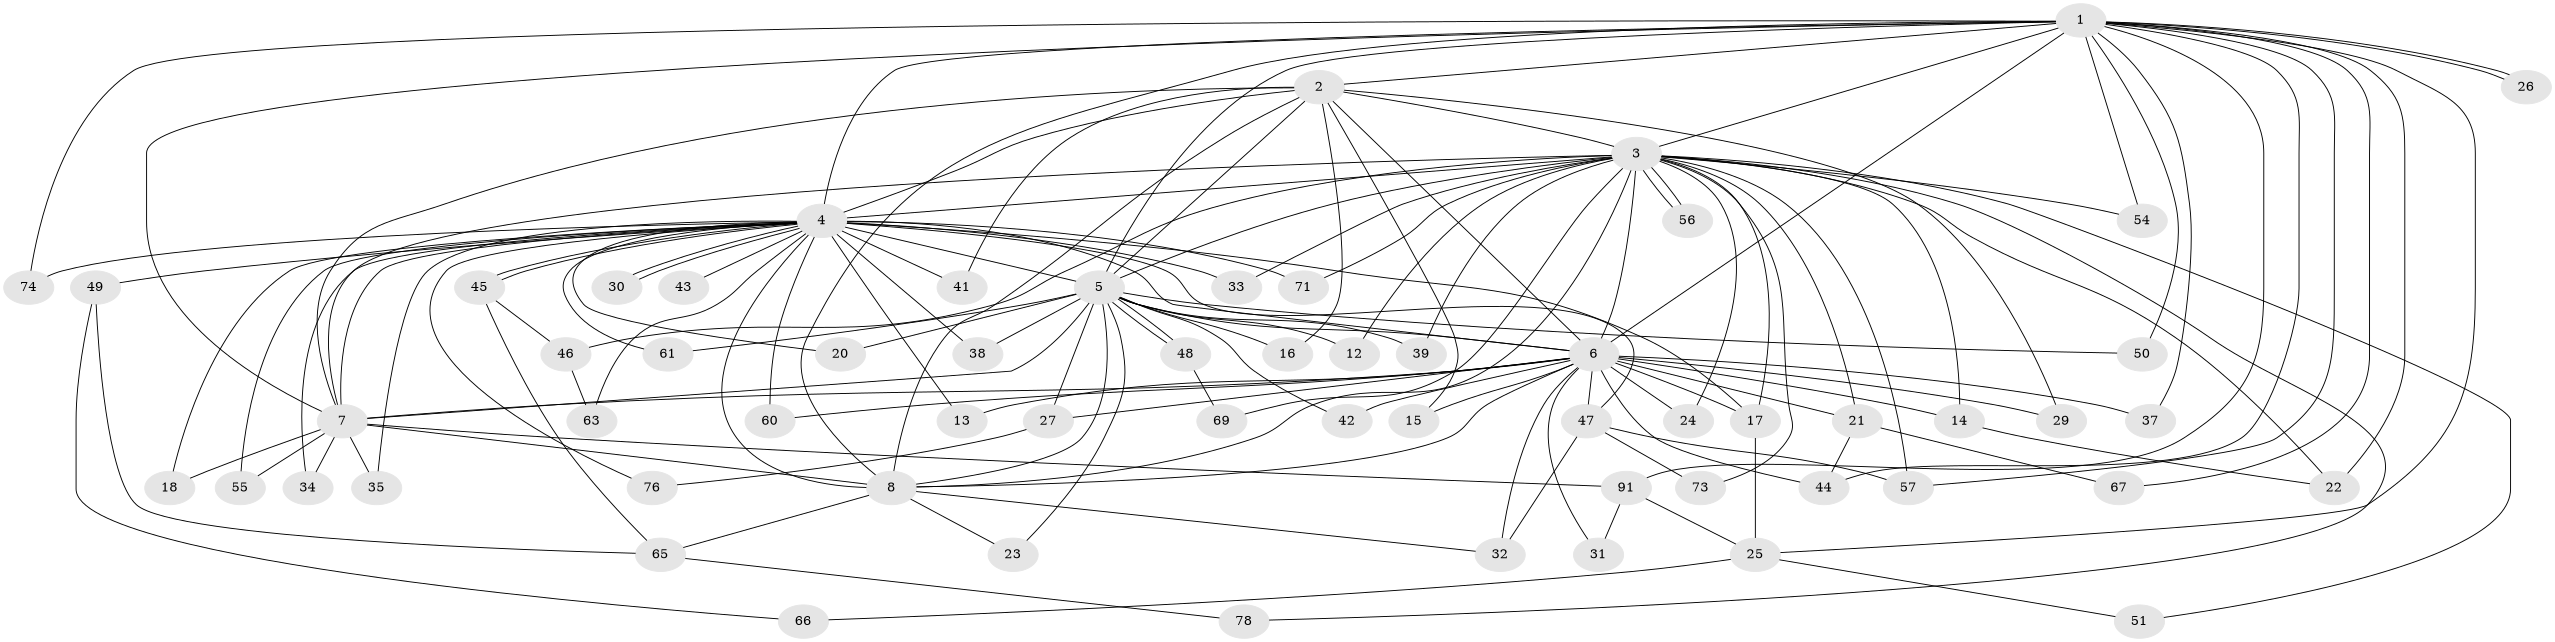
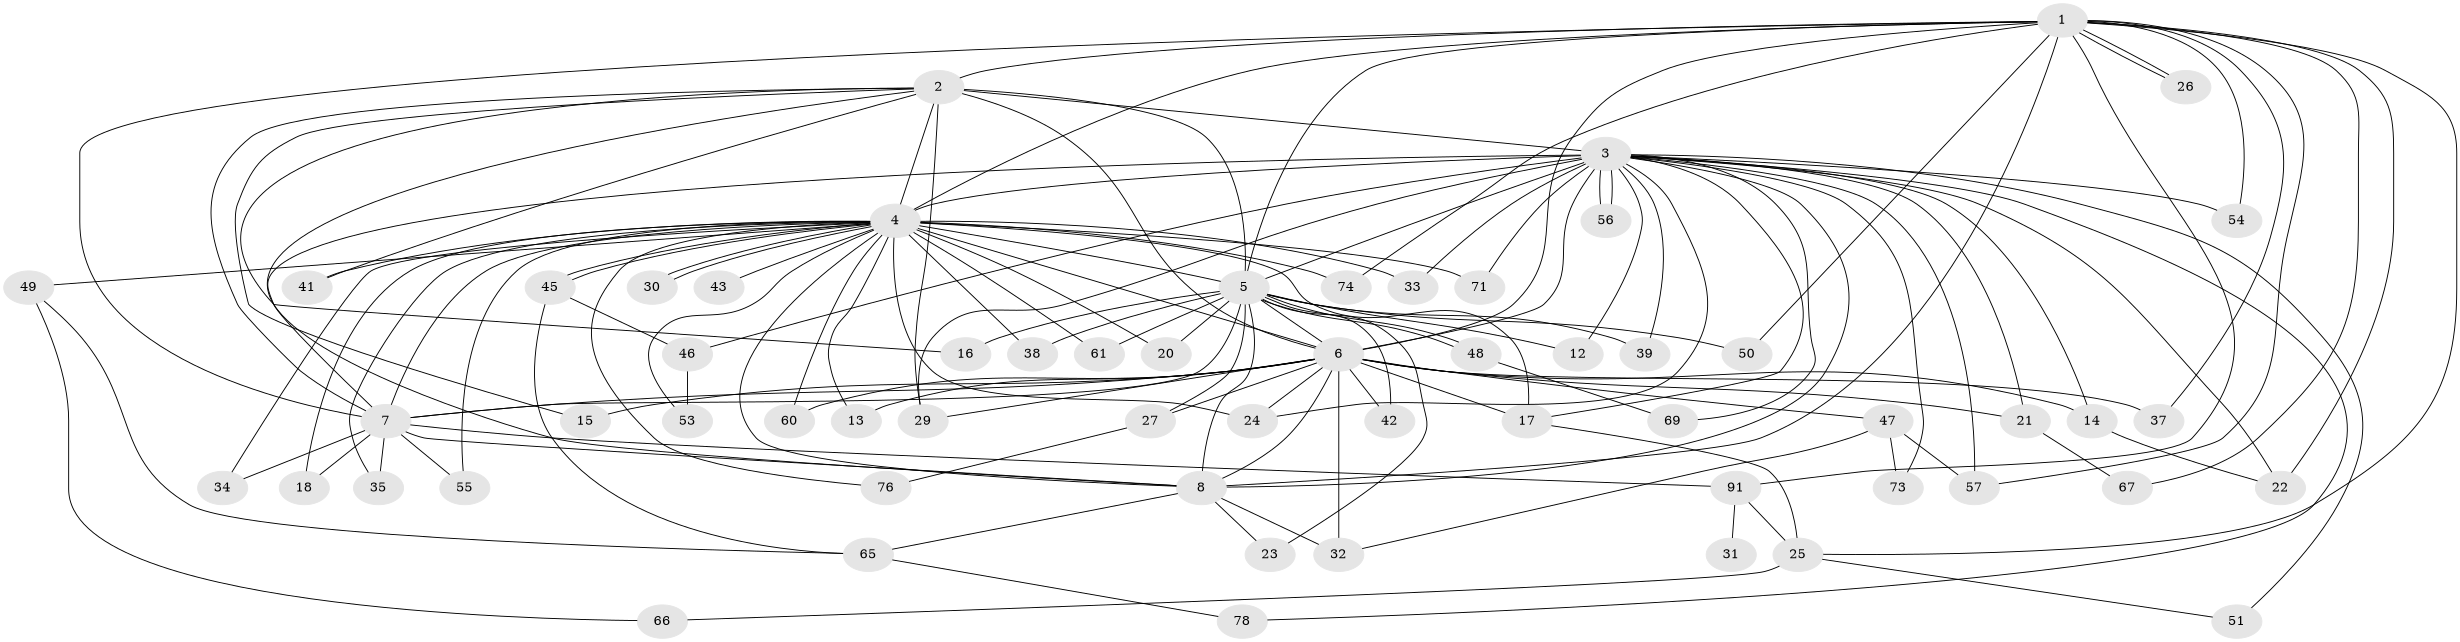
(1859, 87) -> (1202, 260)
(1188, 293) -> (934, 372)
(592, 421) -> (687, 421)
(1550, 453) -> none
(1824, 488) -> none
